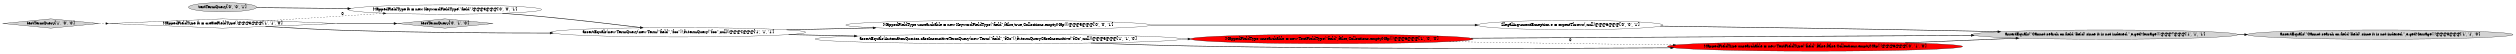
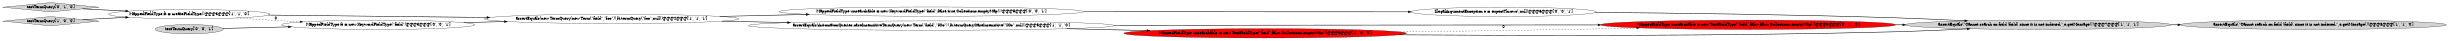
(102, 24) -> (104, 18)
(223, 24) -> (189, 14)
(365, 24) -> (104, 10)
